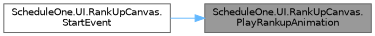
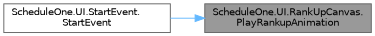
(87, 18) -> (87, 18)
